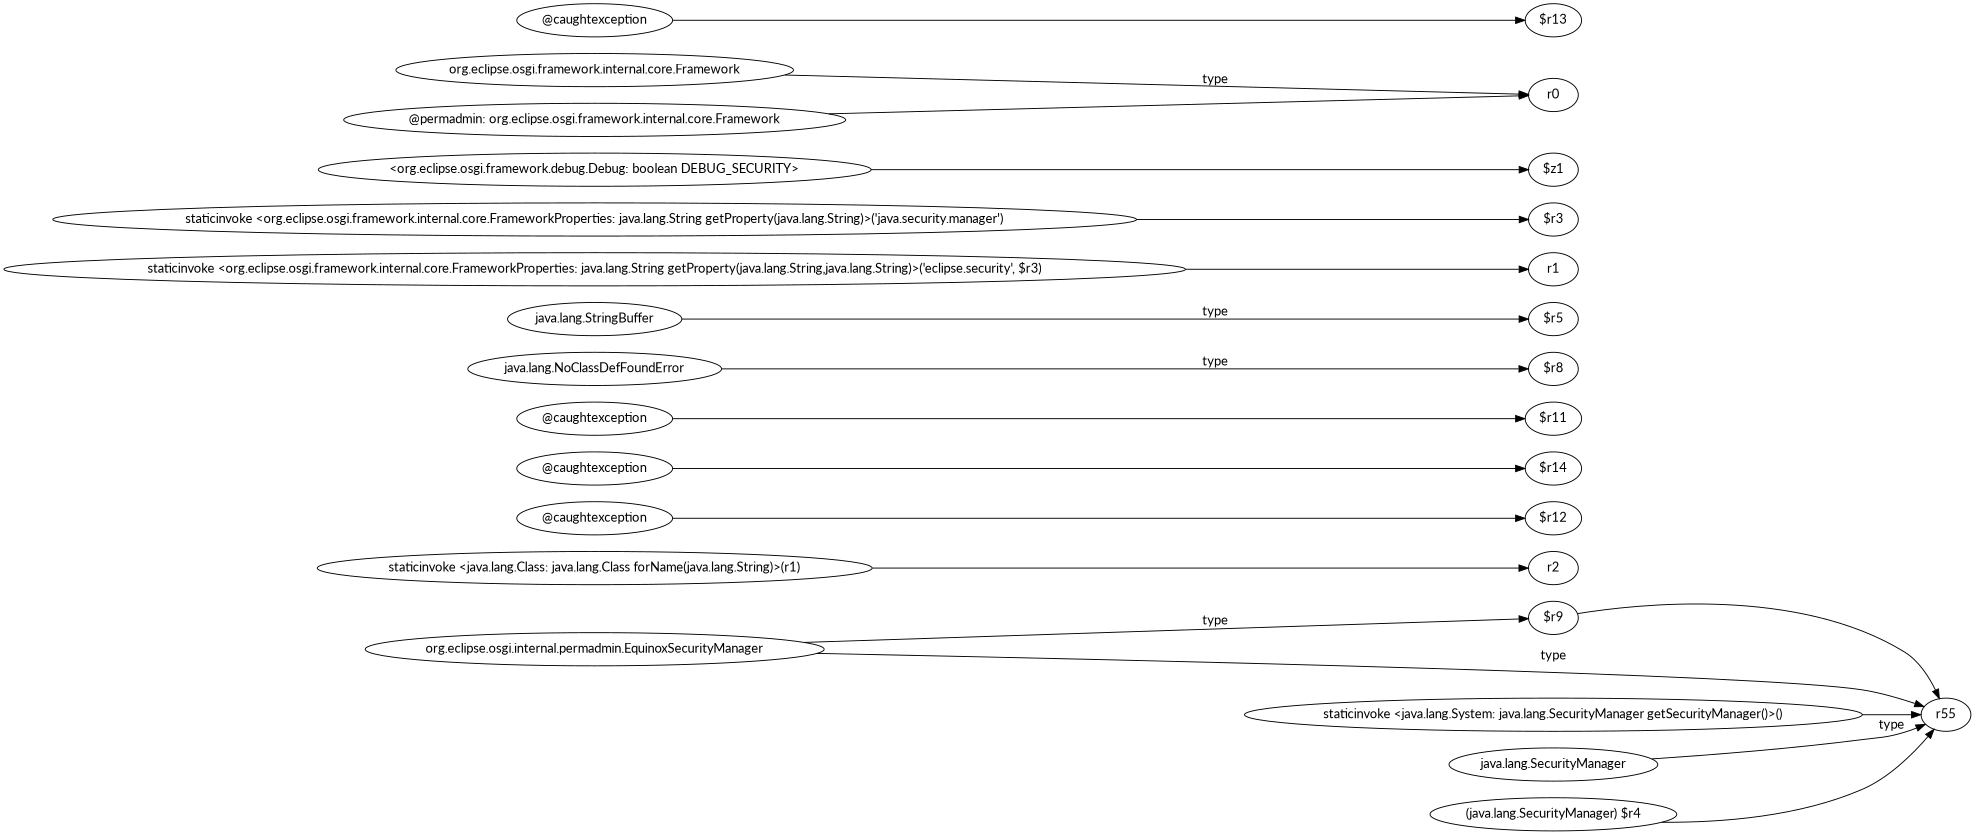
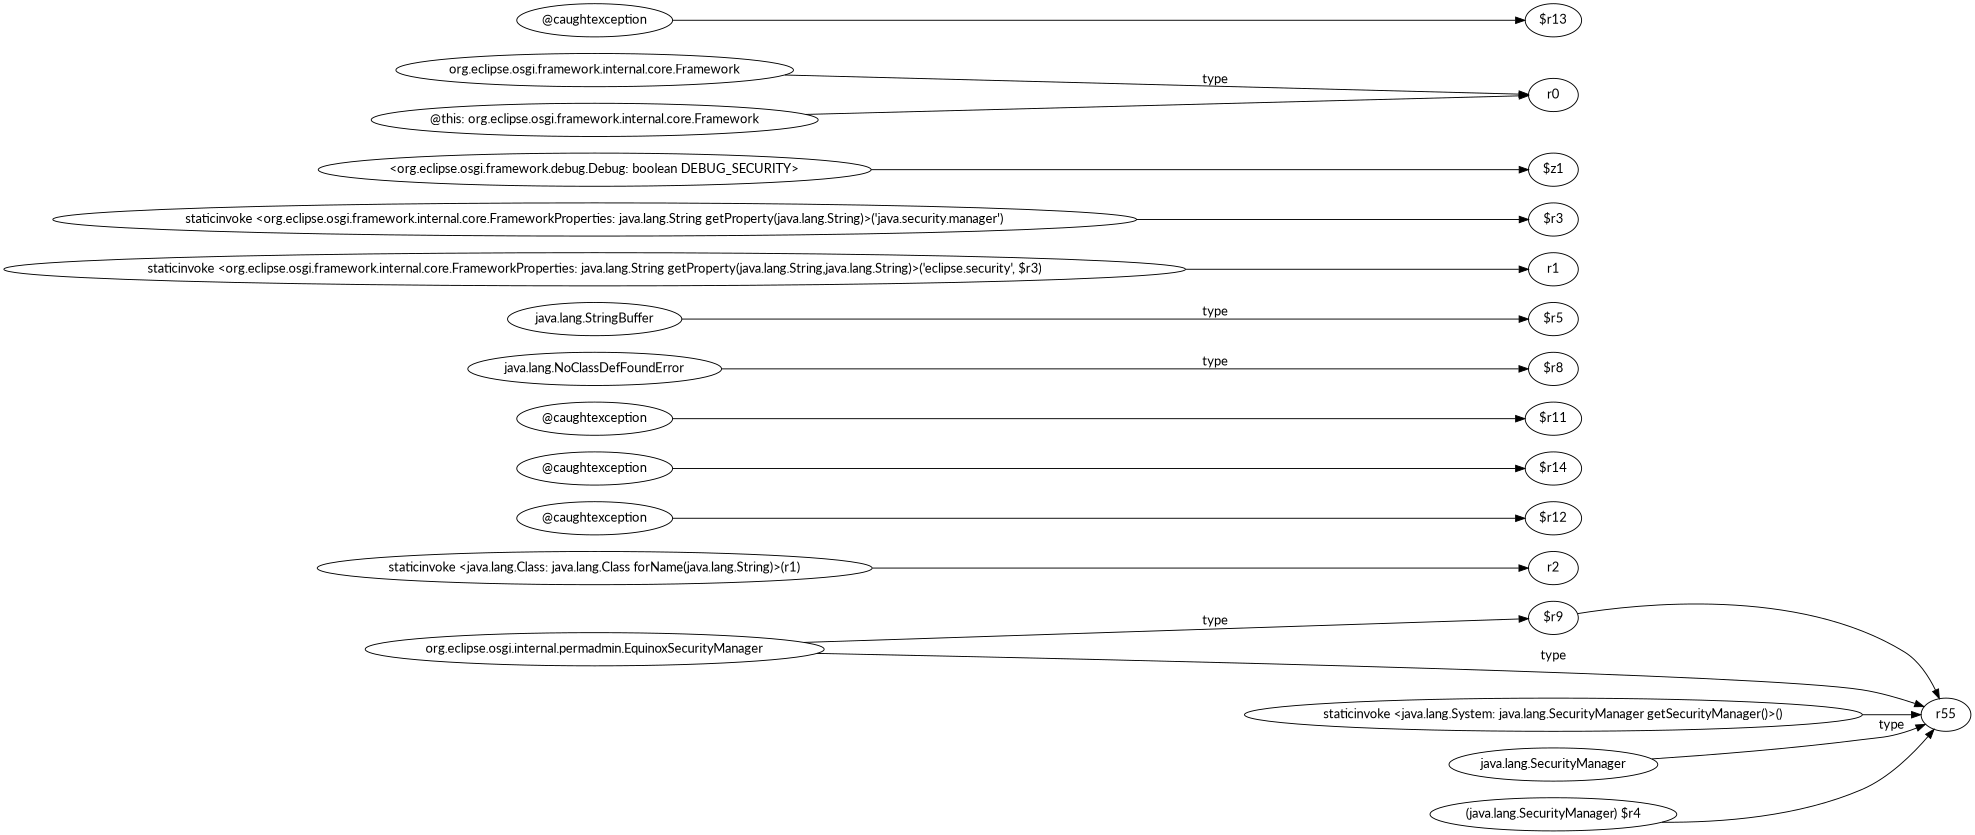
(595, 120) -> (595, 120)
